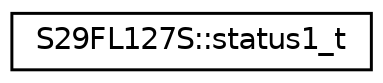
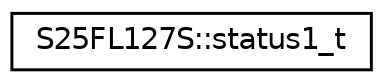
(192, 42) -> (192, 42)
